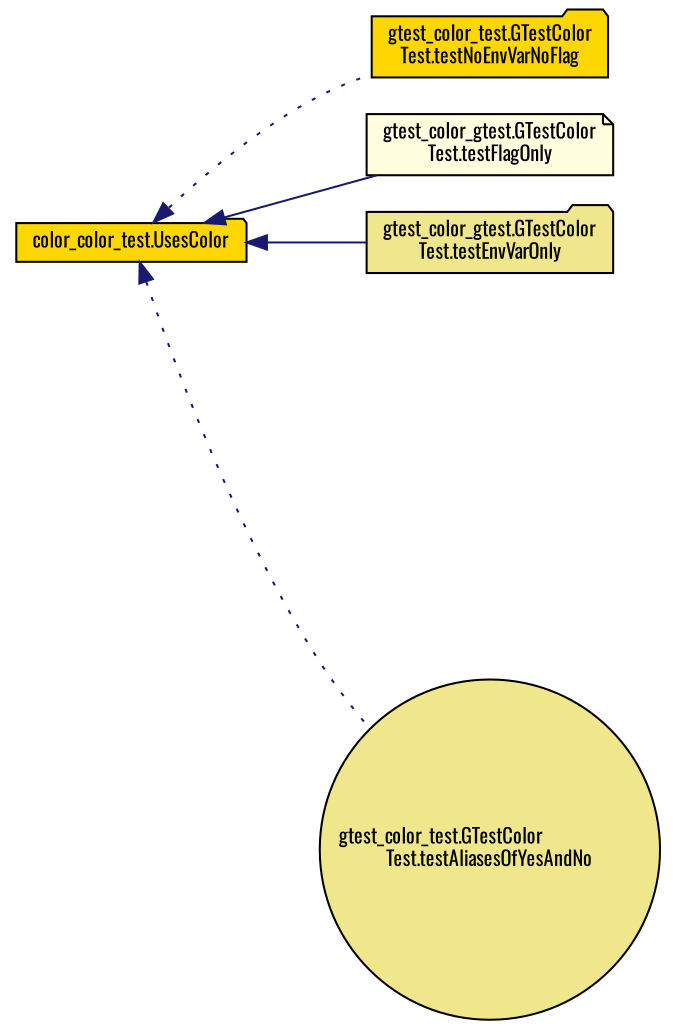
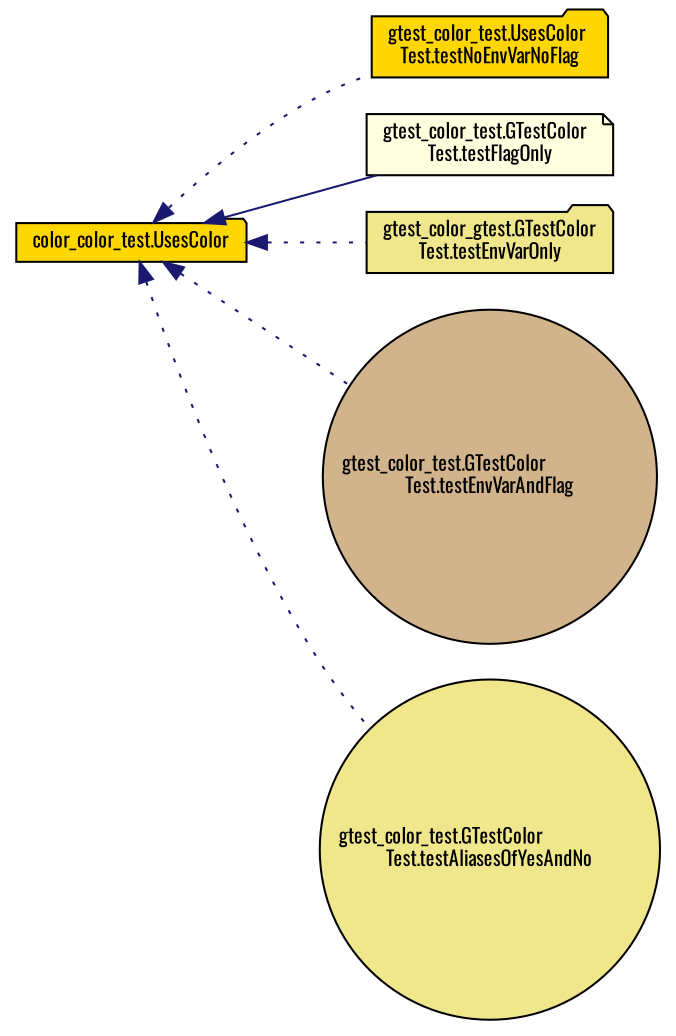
(490, 47) -> (490, 47)
(490, 145) -> (490, 145)
(317, 242) -> (317, 242)
none -> (490, 477)
